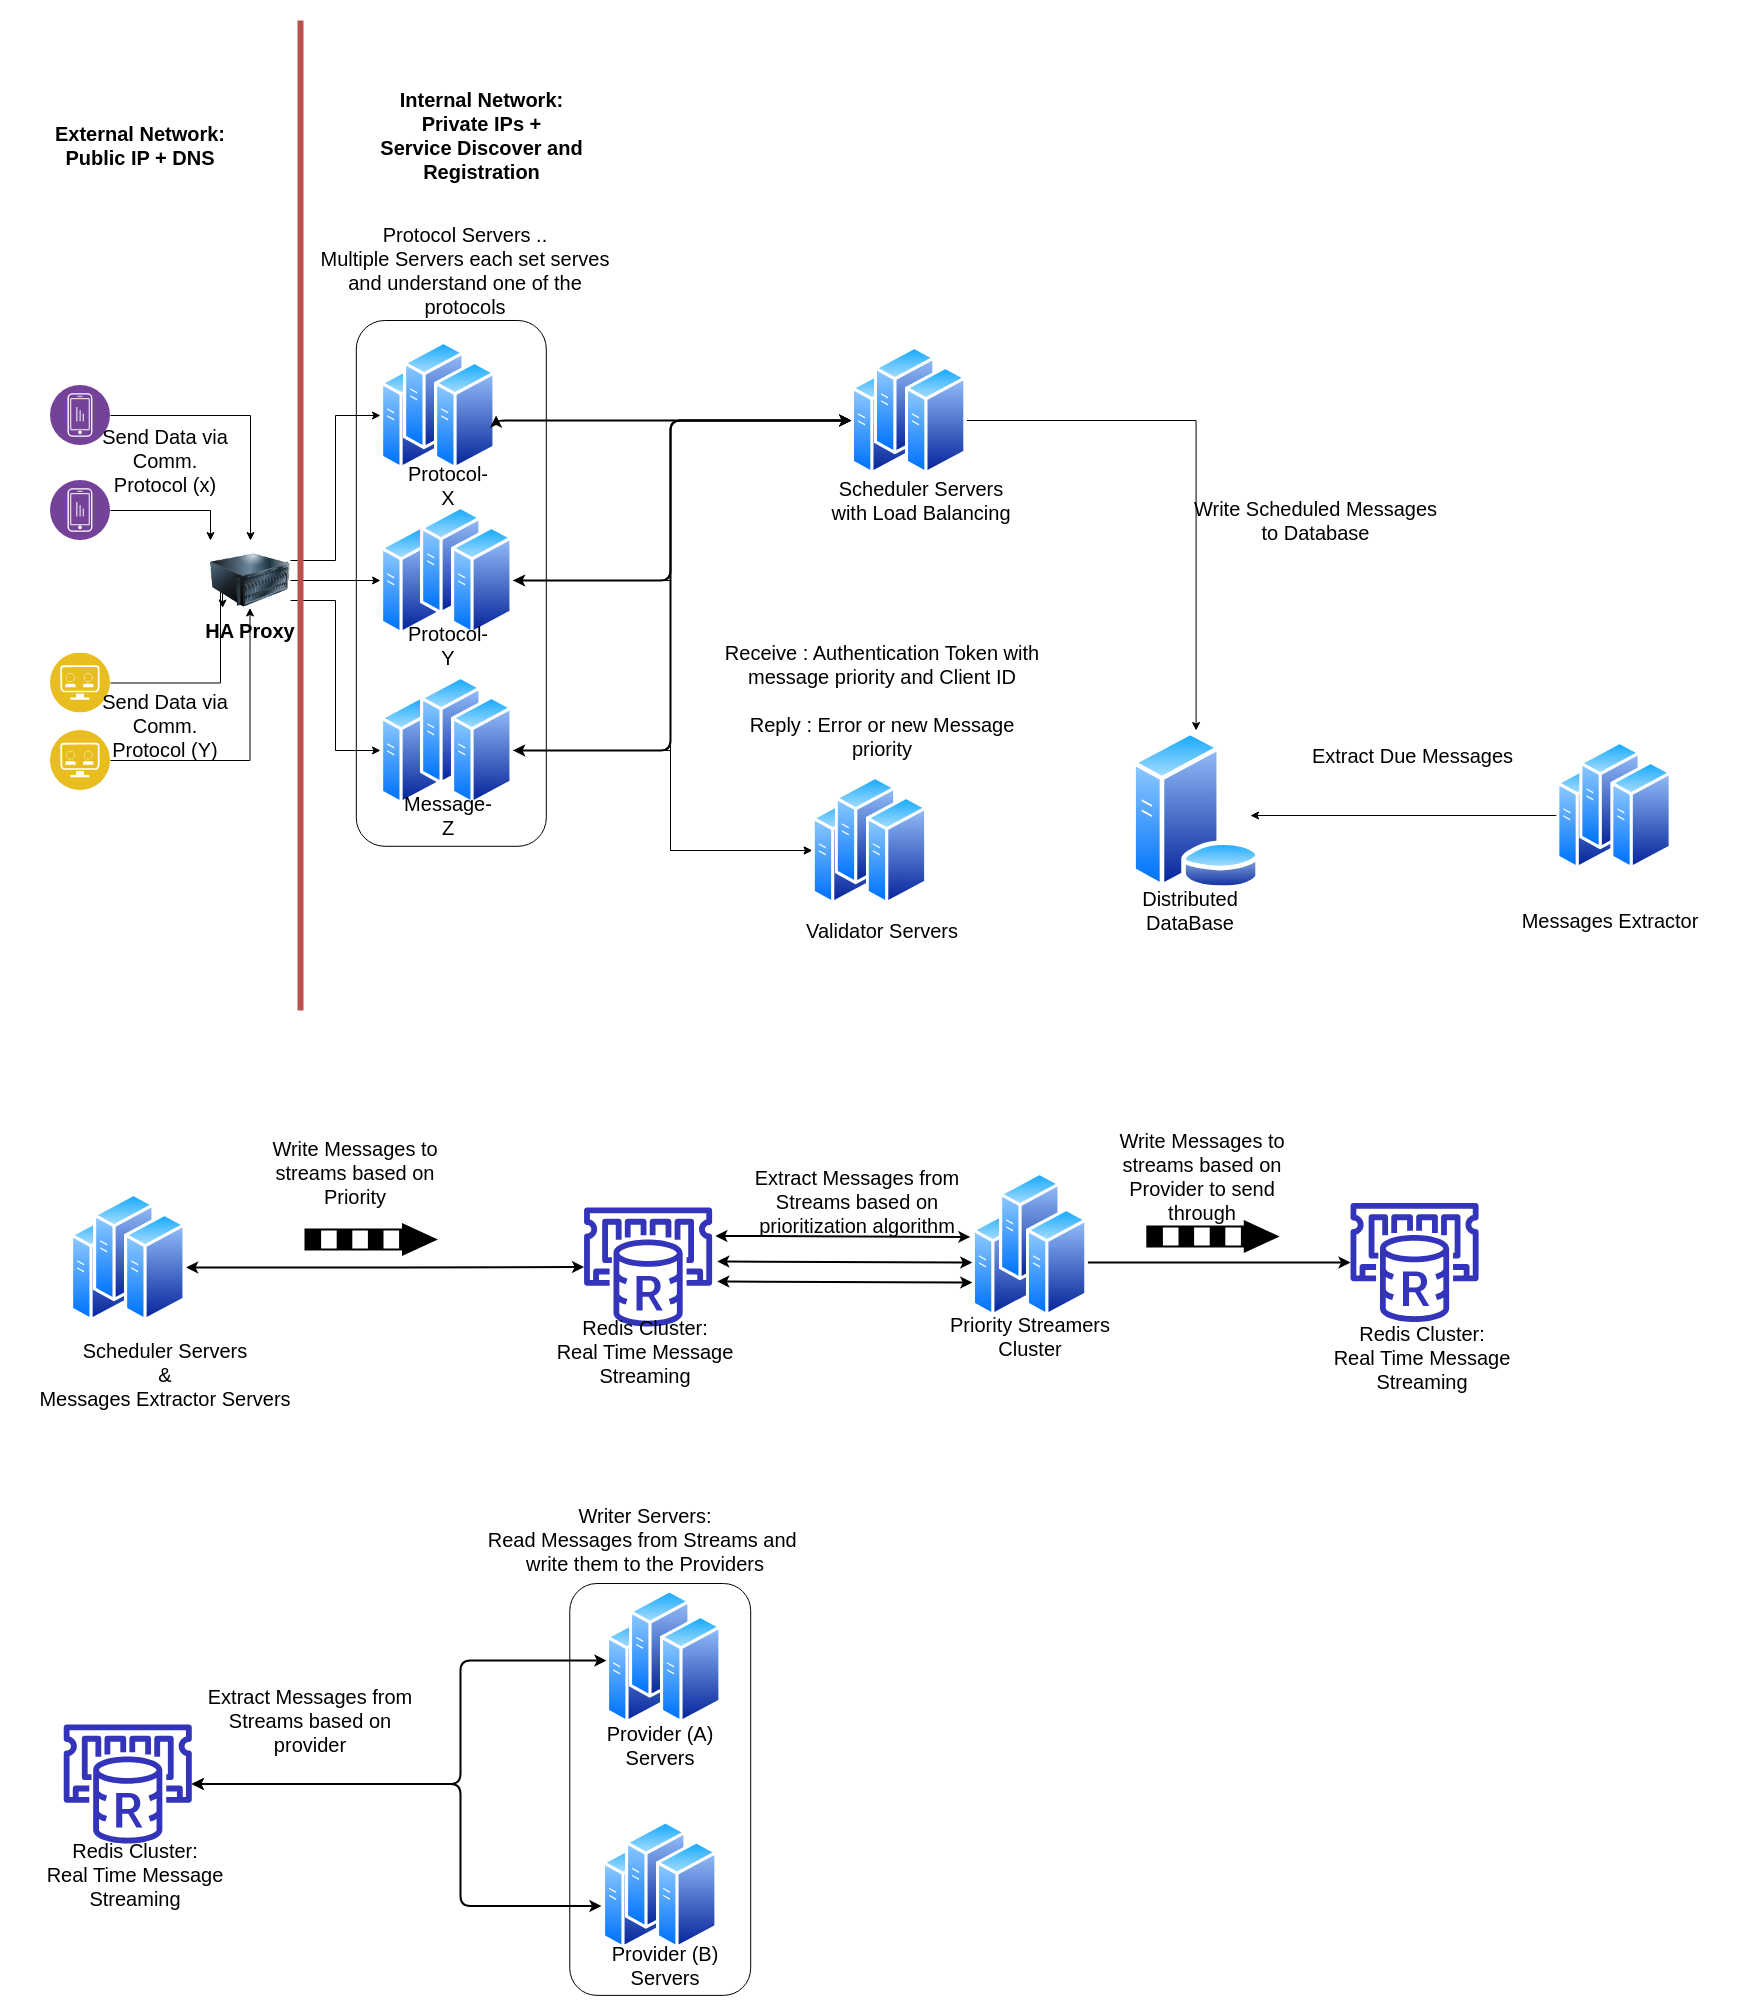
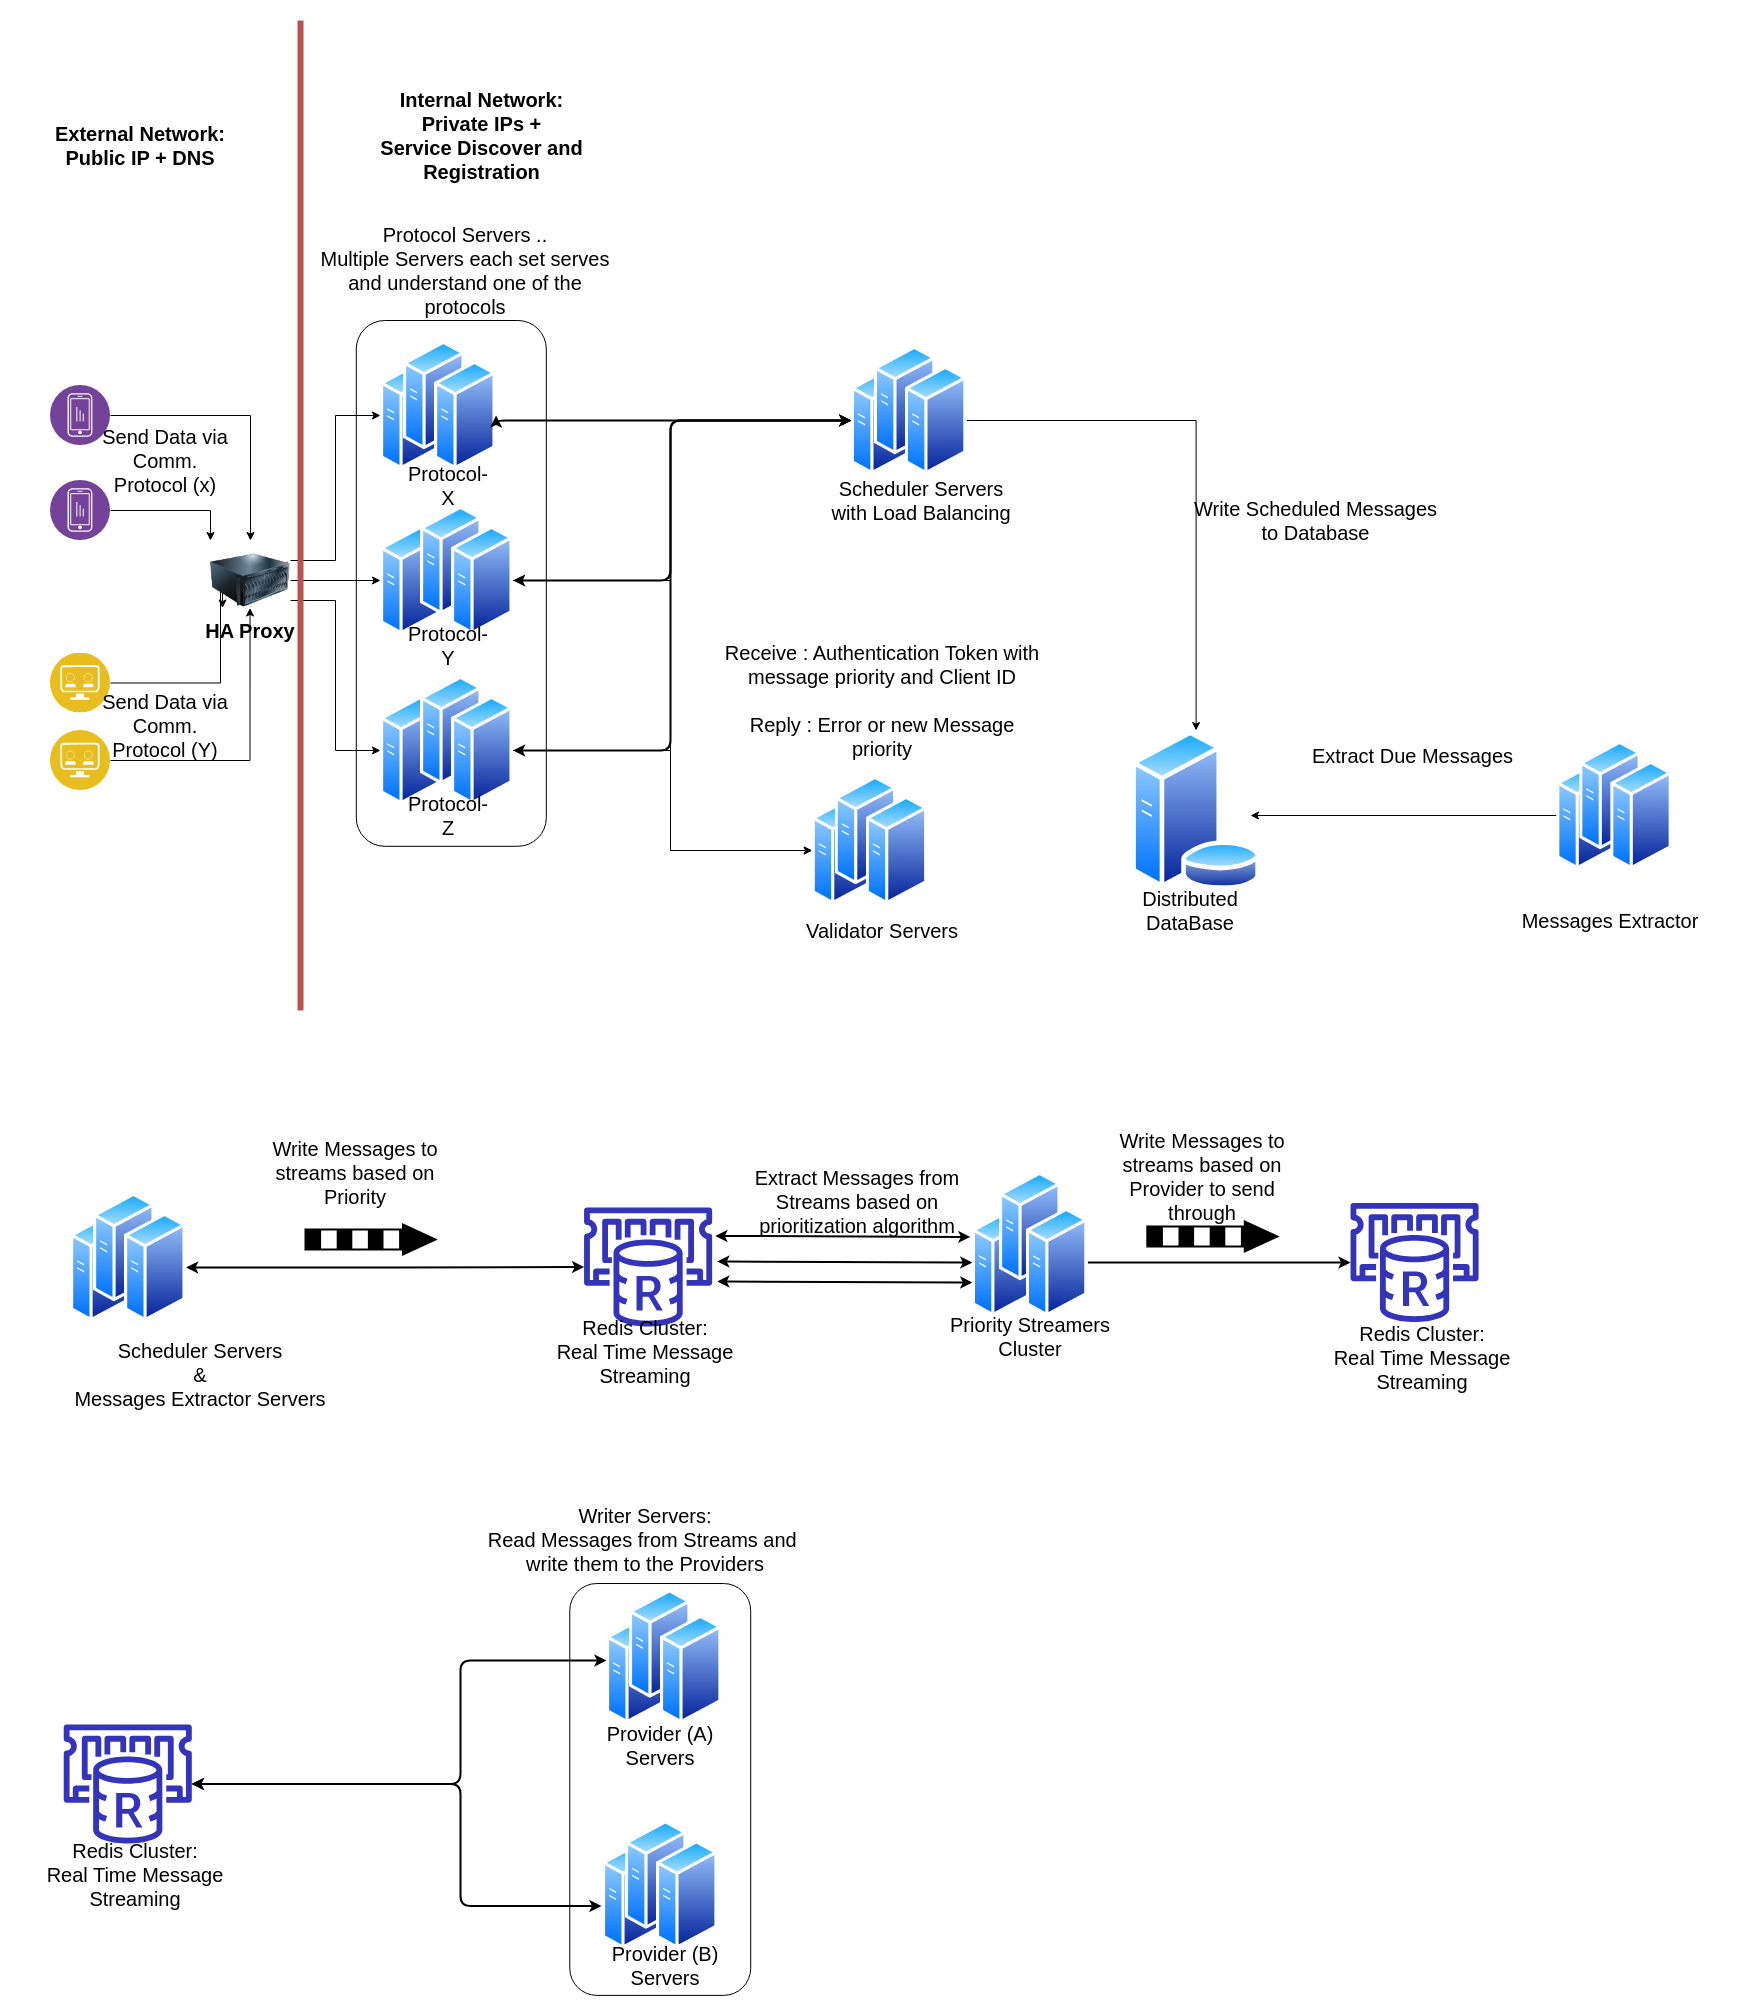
(449, 816) -> (449, 816)
(166, 1375) -> (201, 1375)
(311, 1720) -> none
